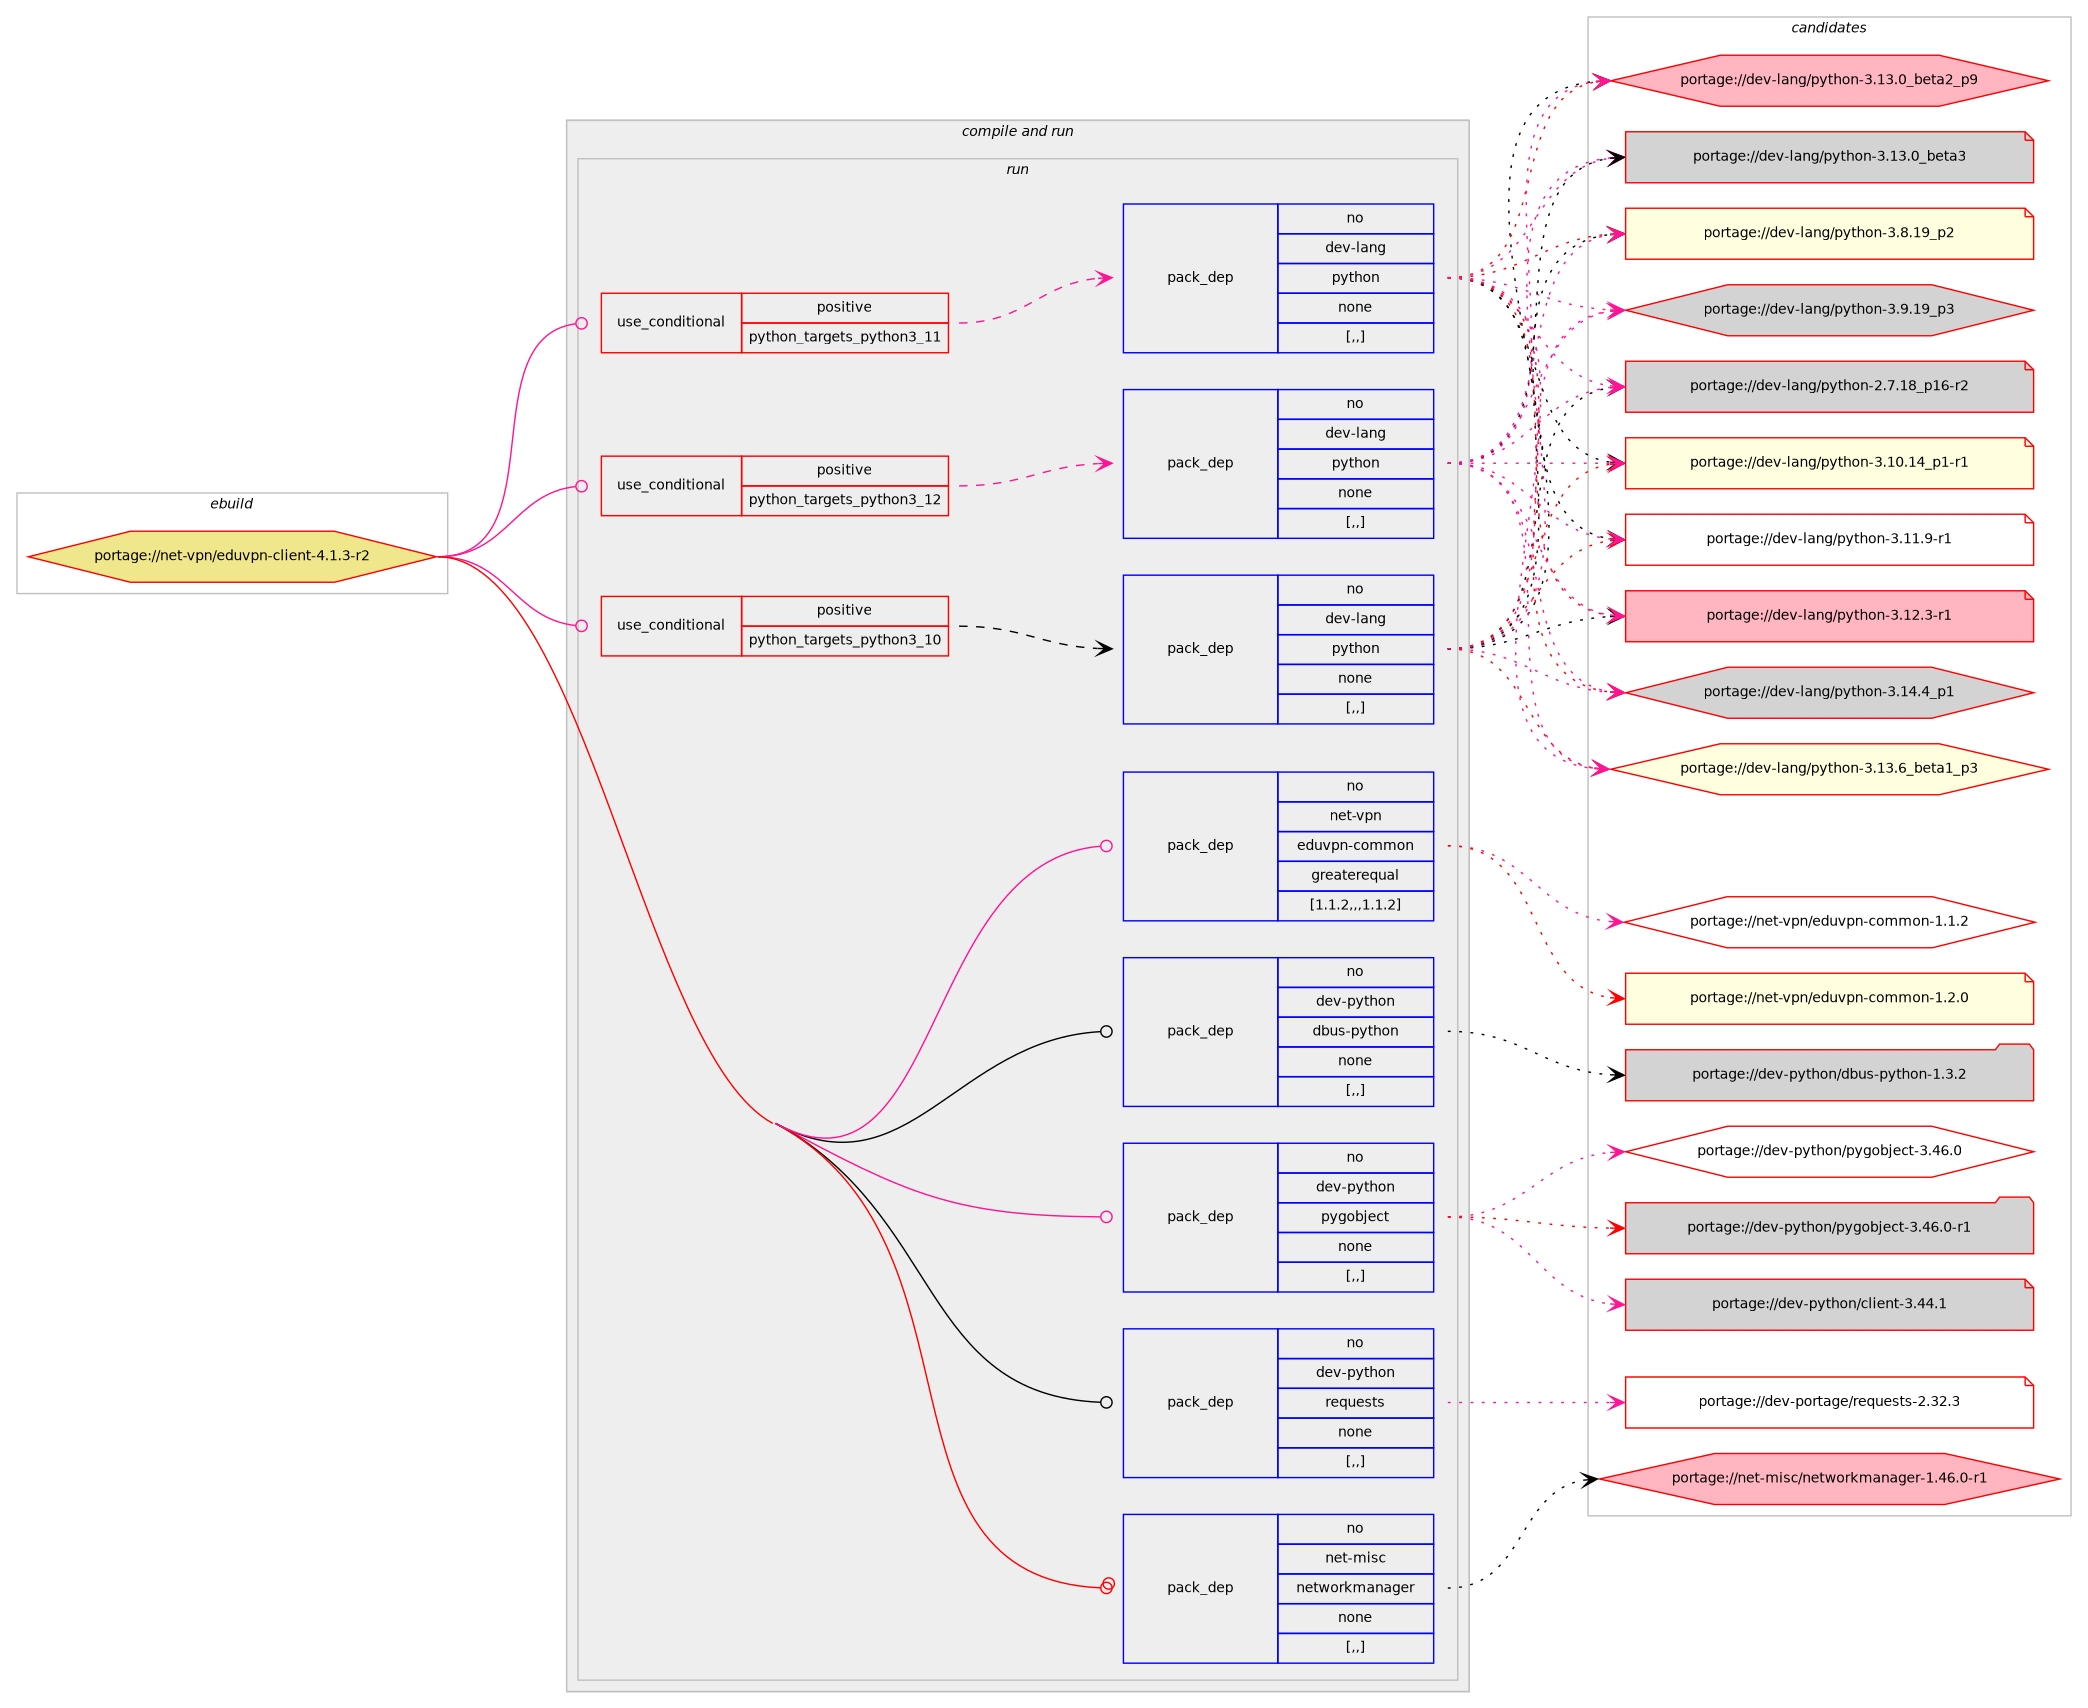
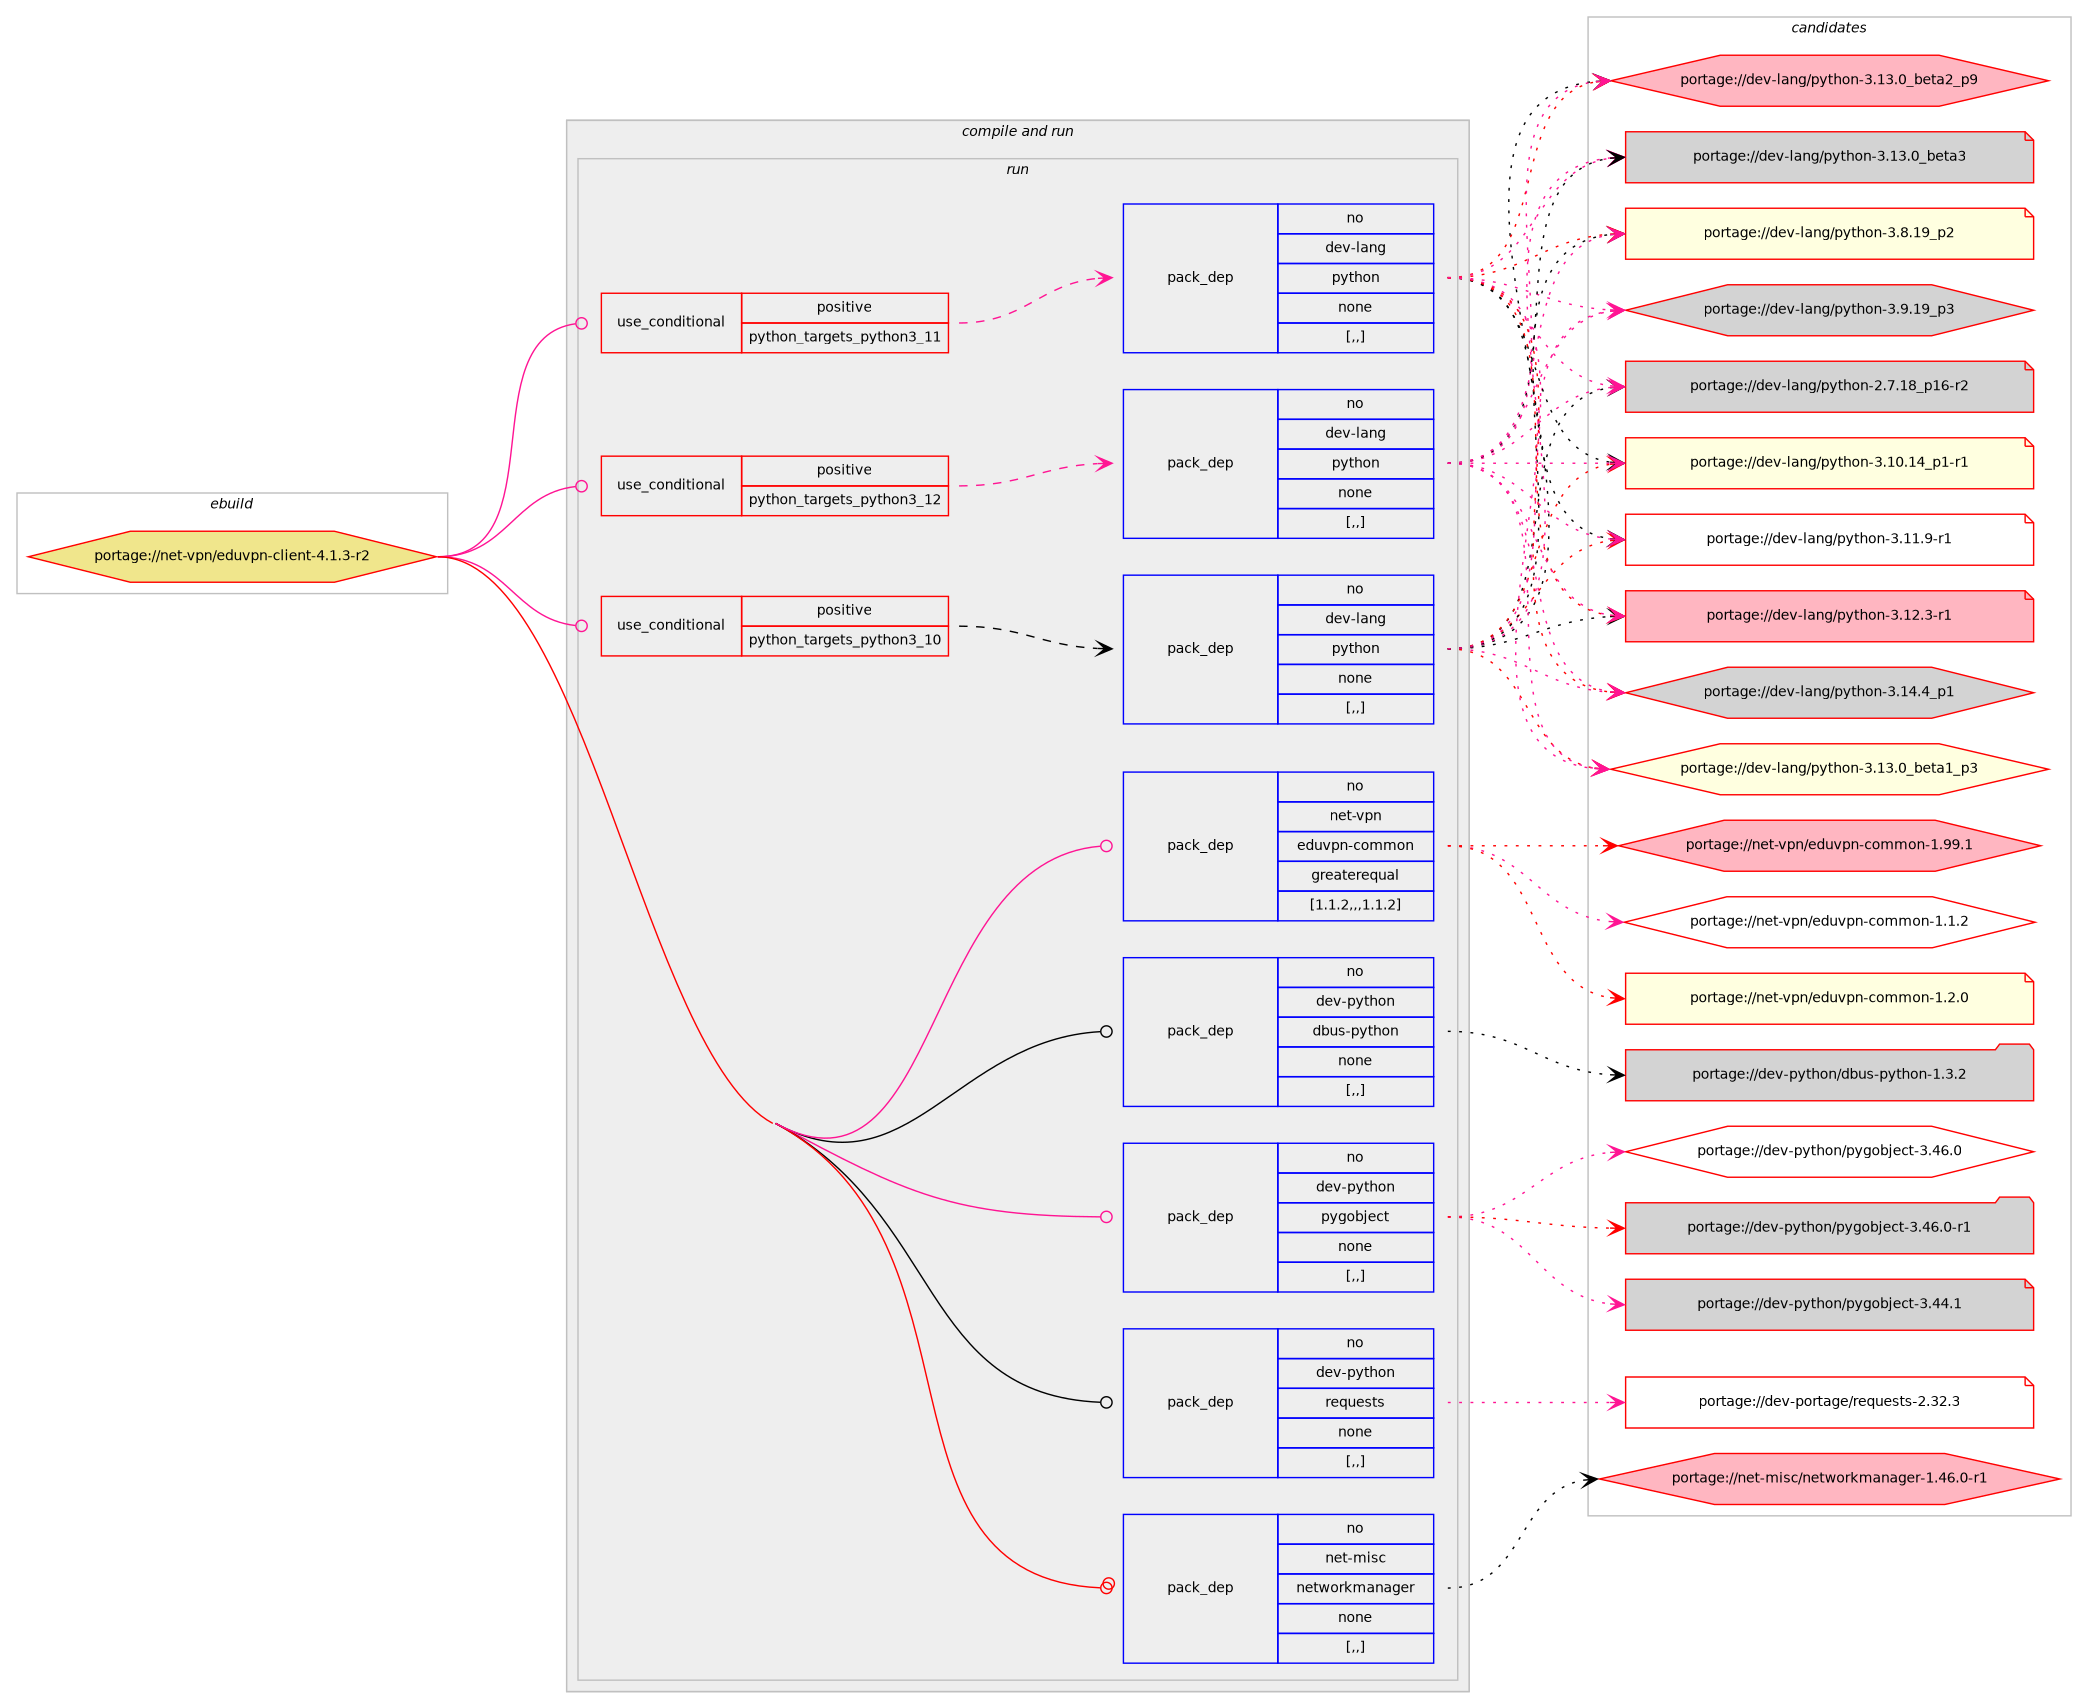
(1830, 769) -> (1830, 769)
none -> (1830, 846)
(1830, 1305) -> (1830, 1305)
